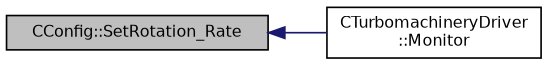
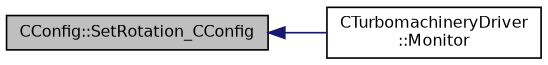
(137, 33) -> (137, 33)
